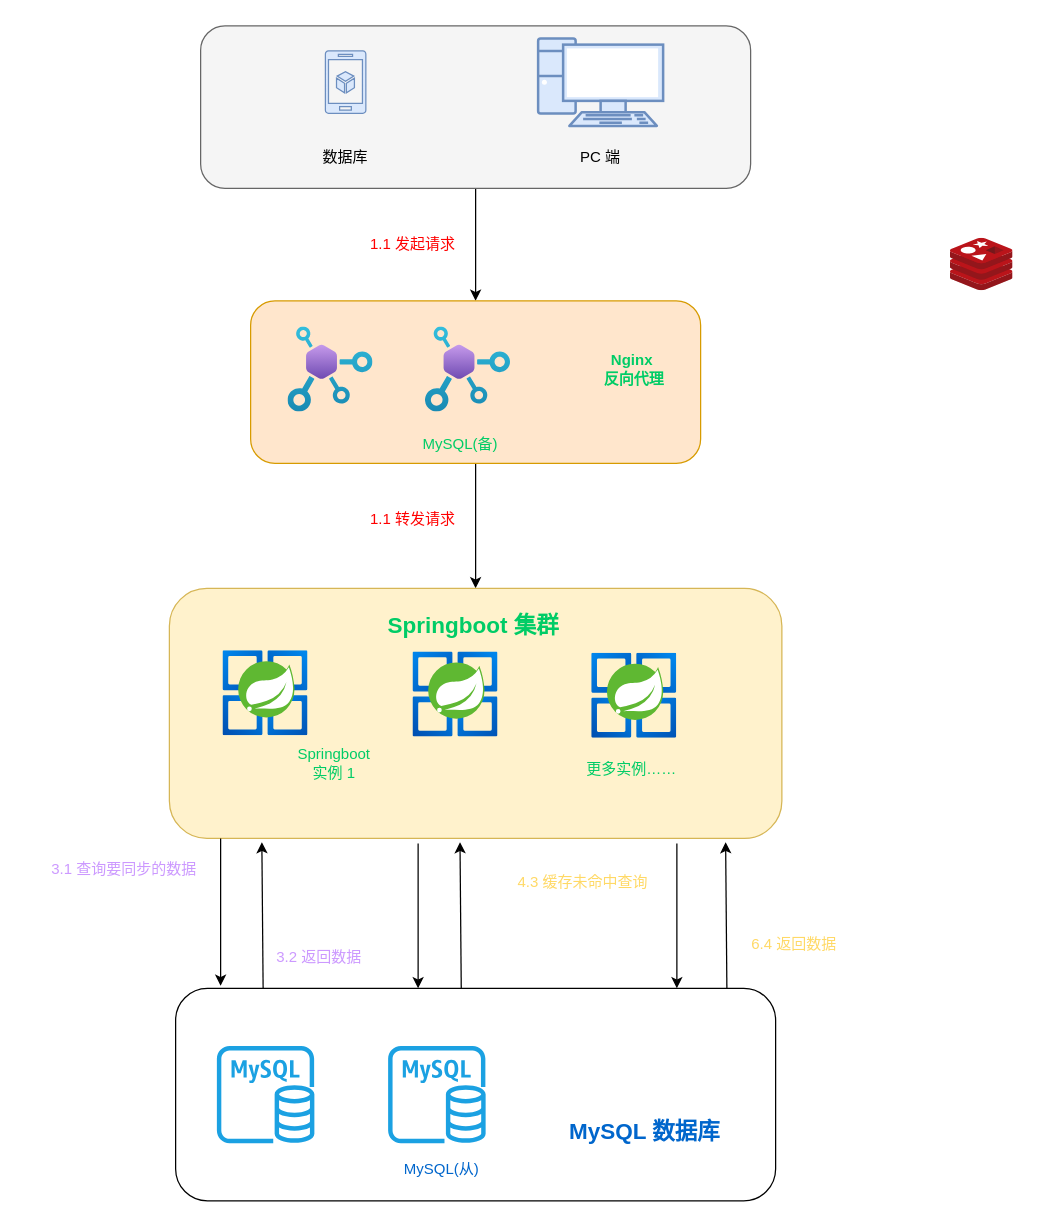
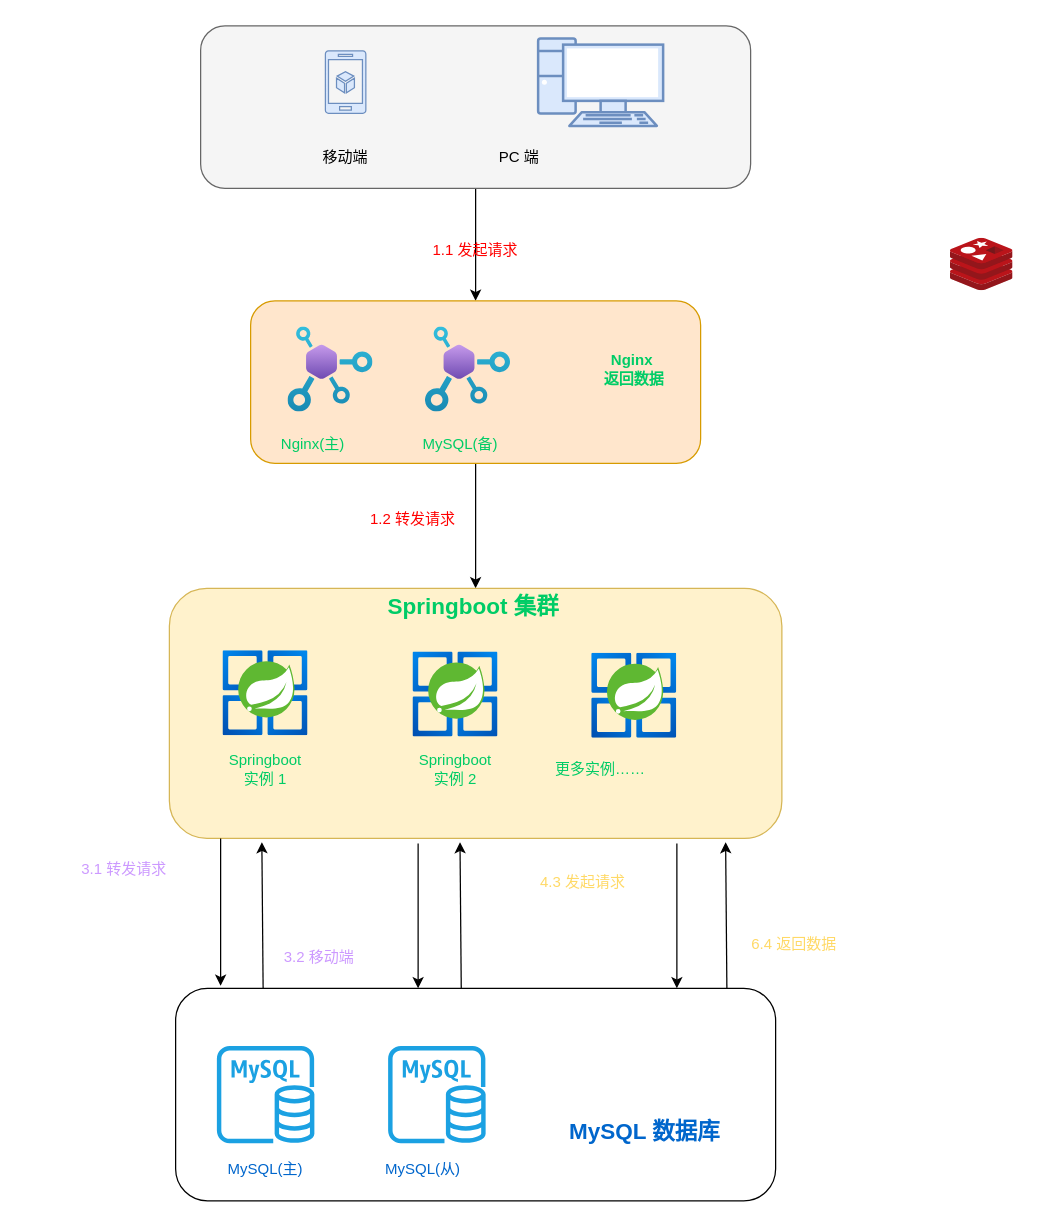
(346, 157) -> (346, 157)
(601, 157) -> (519, 157)
(413, 244) -> (476, 251)
(634, 369) -> (634, 369)
none -> (313, 444)
(413, 519) -> (413, 519)
(474, 626) -> (474, 607)
(334, 763) -> (266, 769)
none -> (456, 769)
(632, 769) -> (601, 769)
(124, 869) -> (124, 869)
(583, 882) -> (583, 882)
(319, 957) -> (319, 957)
none -> (266, 1169)
(442, 1169) -> (423, 1169)
